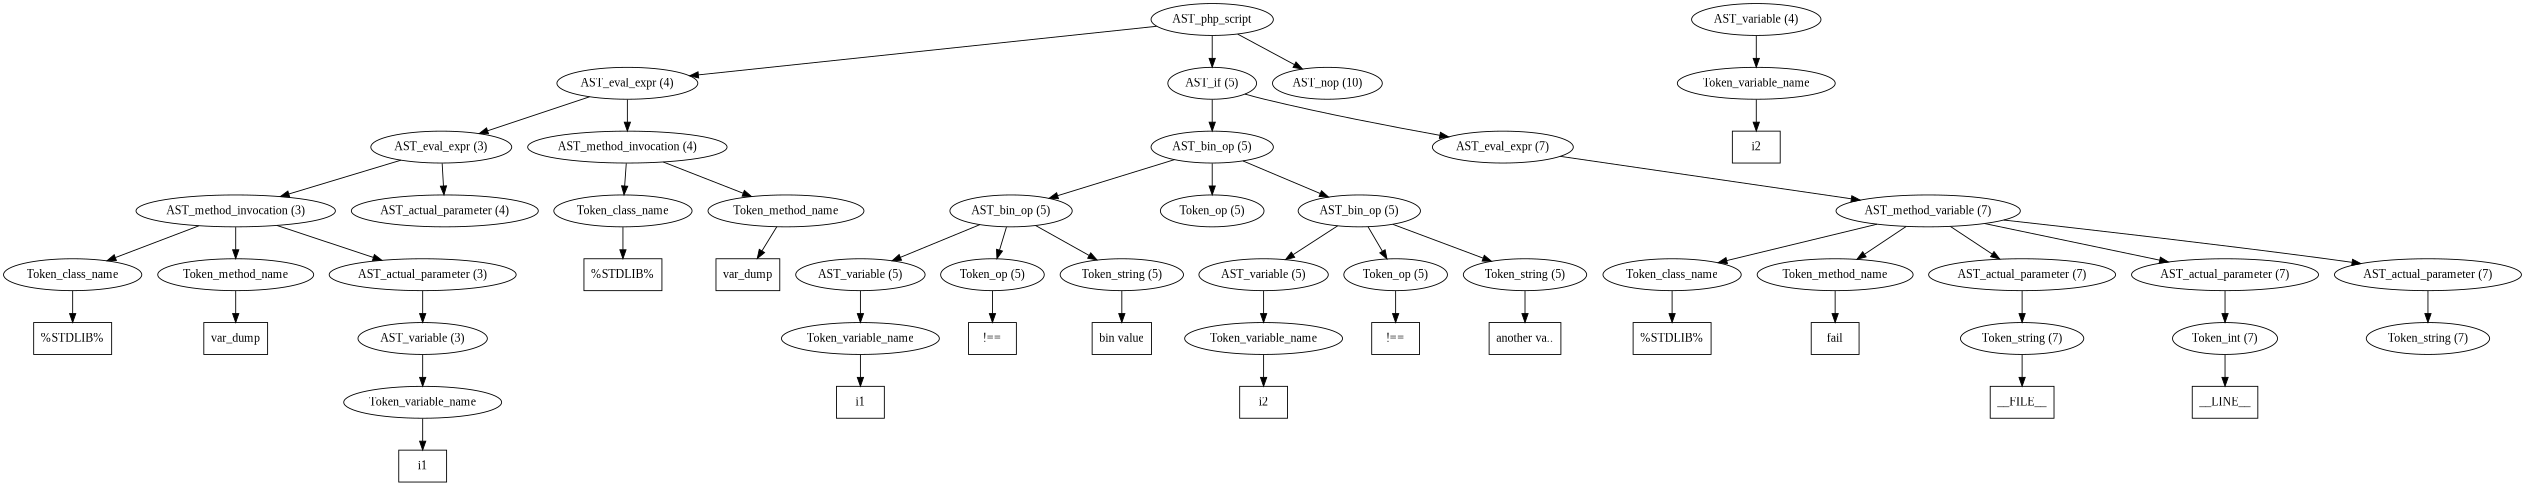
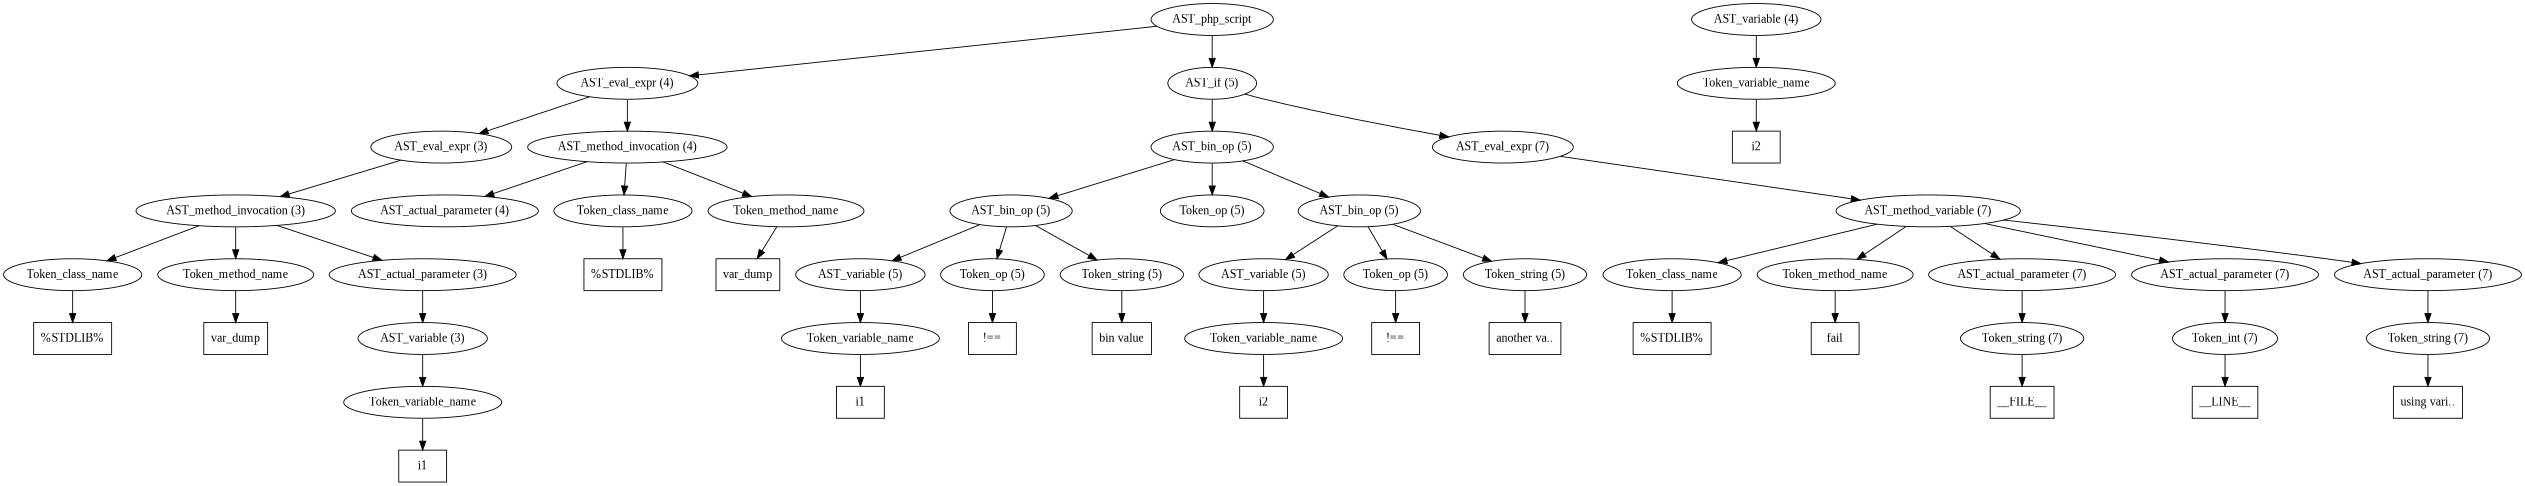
(1327, 83) -> none
(443, 175) -> (540, 178)
none -> (2428, 402)
